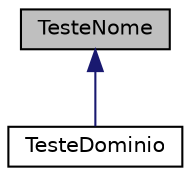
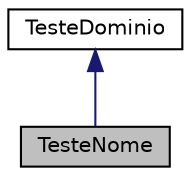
(95, 99) -> (95, 99)
